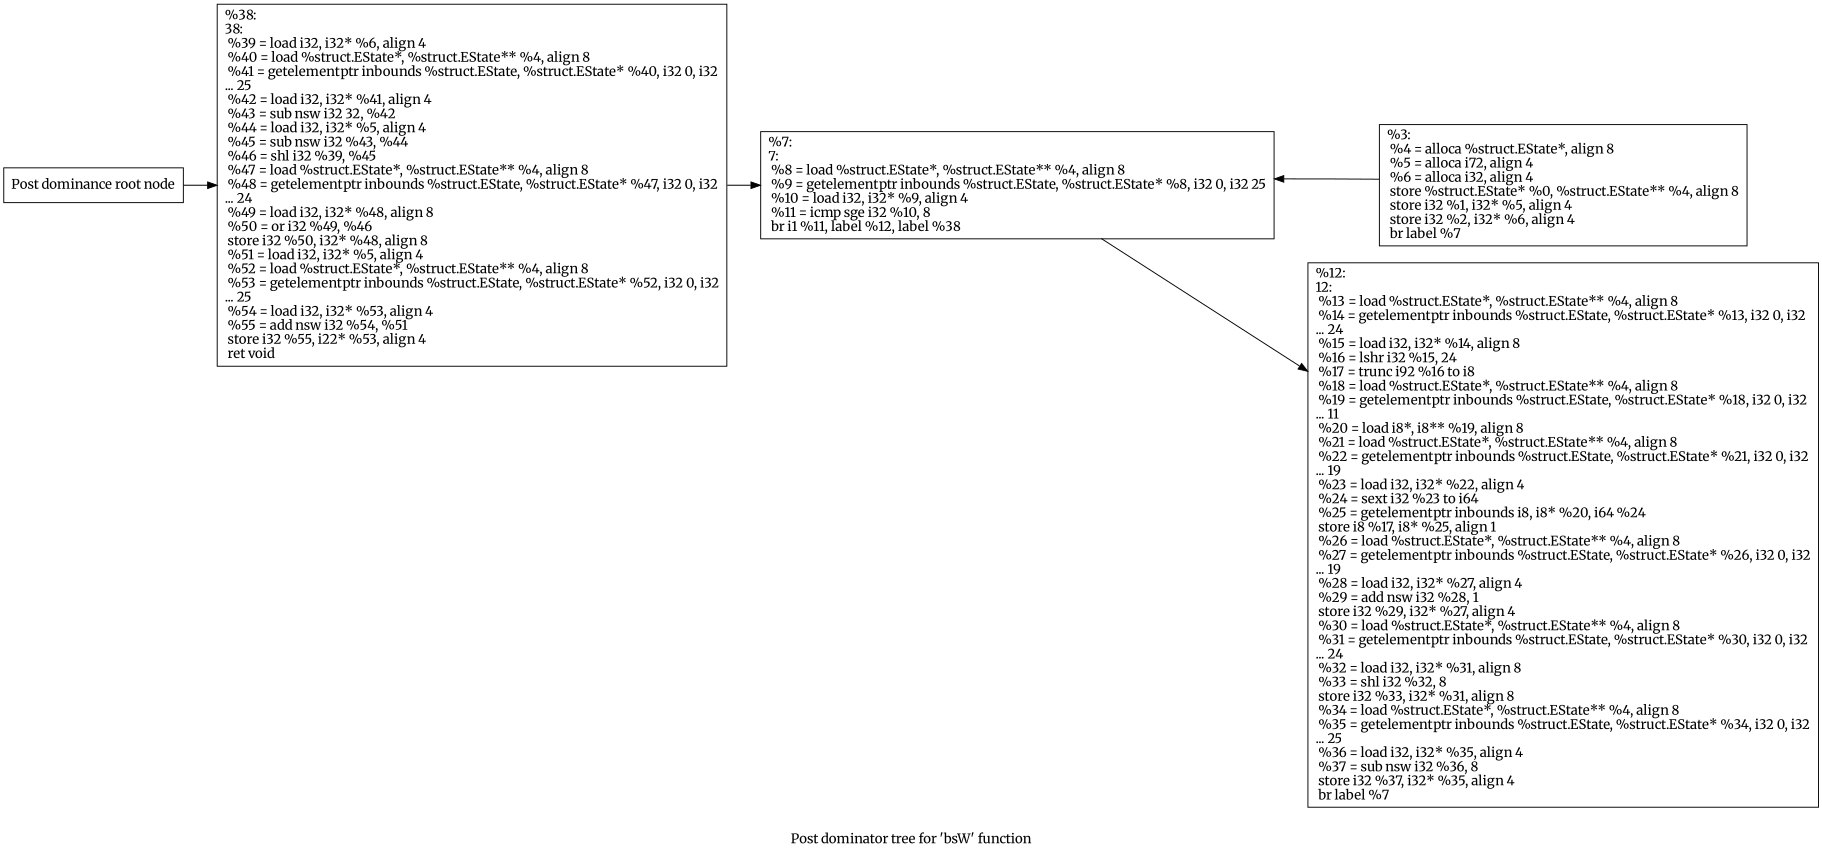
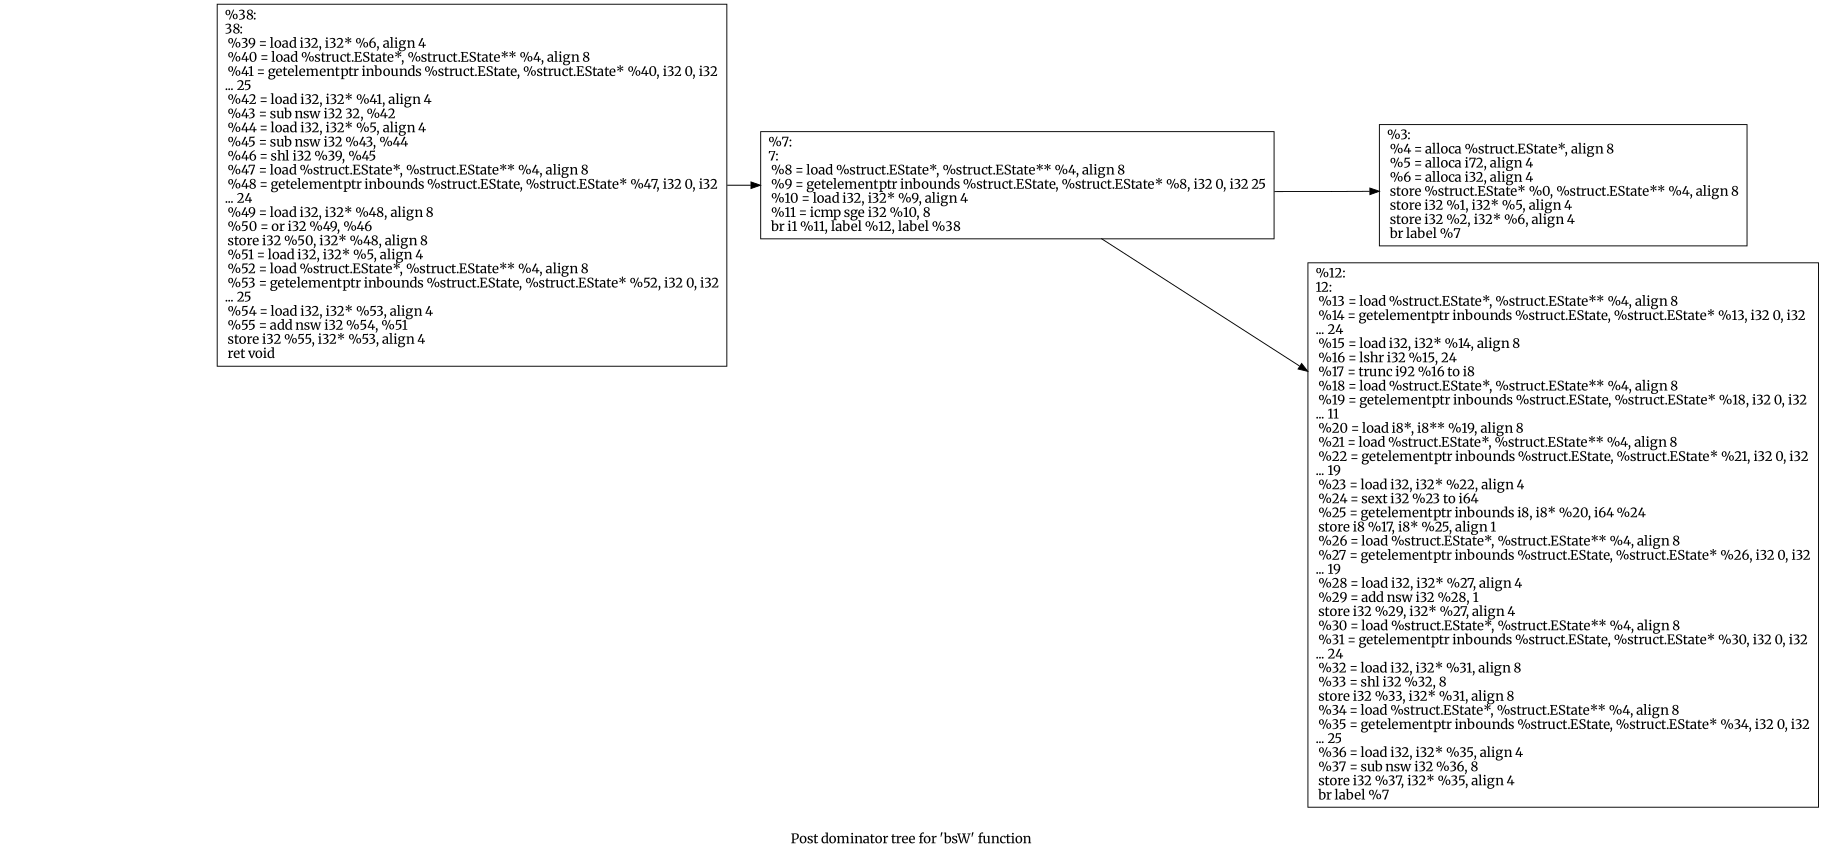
(1332, 179) -> (1322, 192)
(94, 185) -> none
(325, 340) -> (325, 340)
